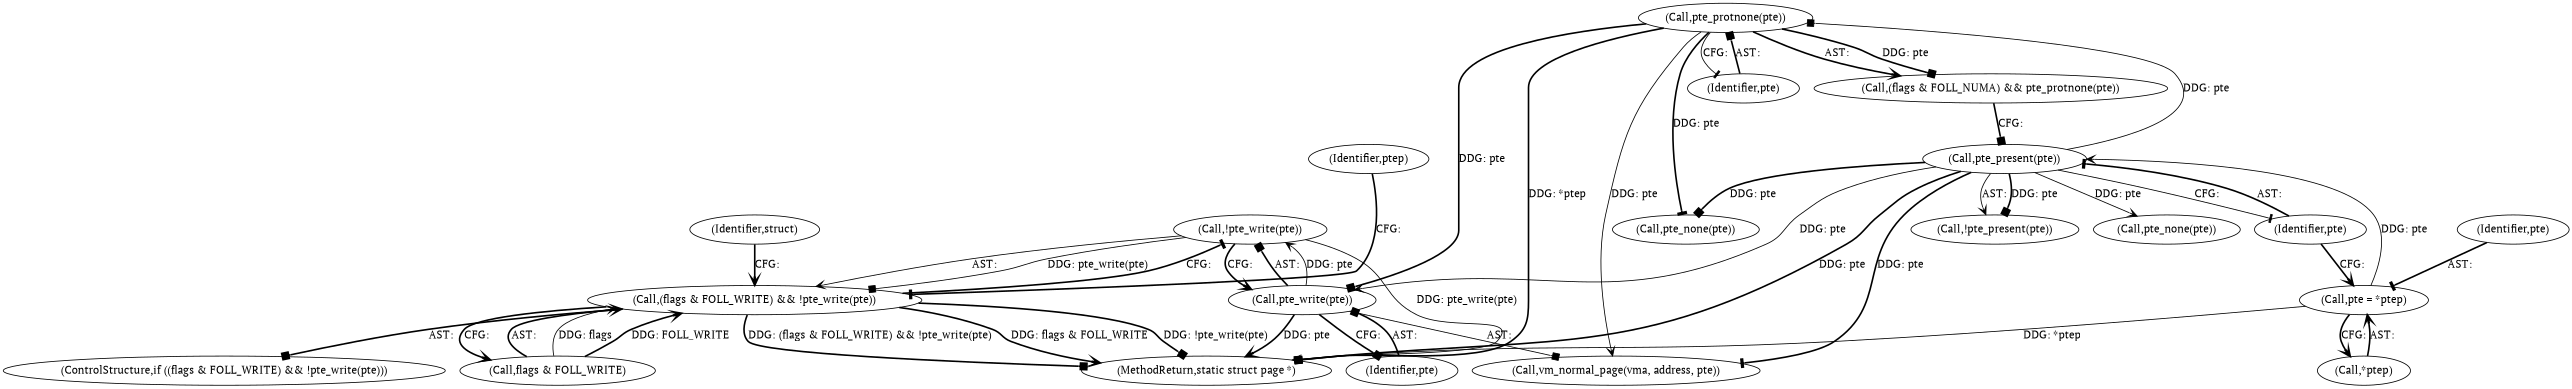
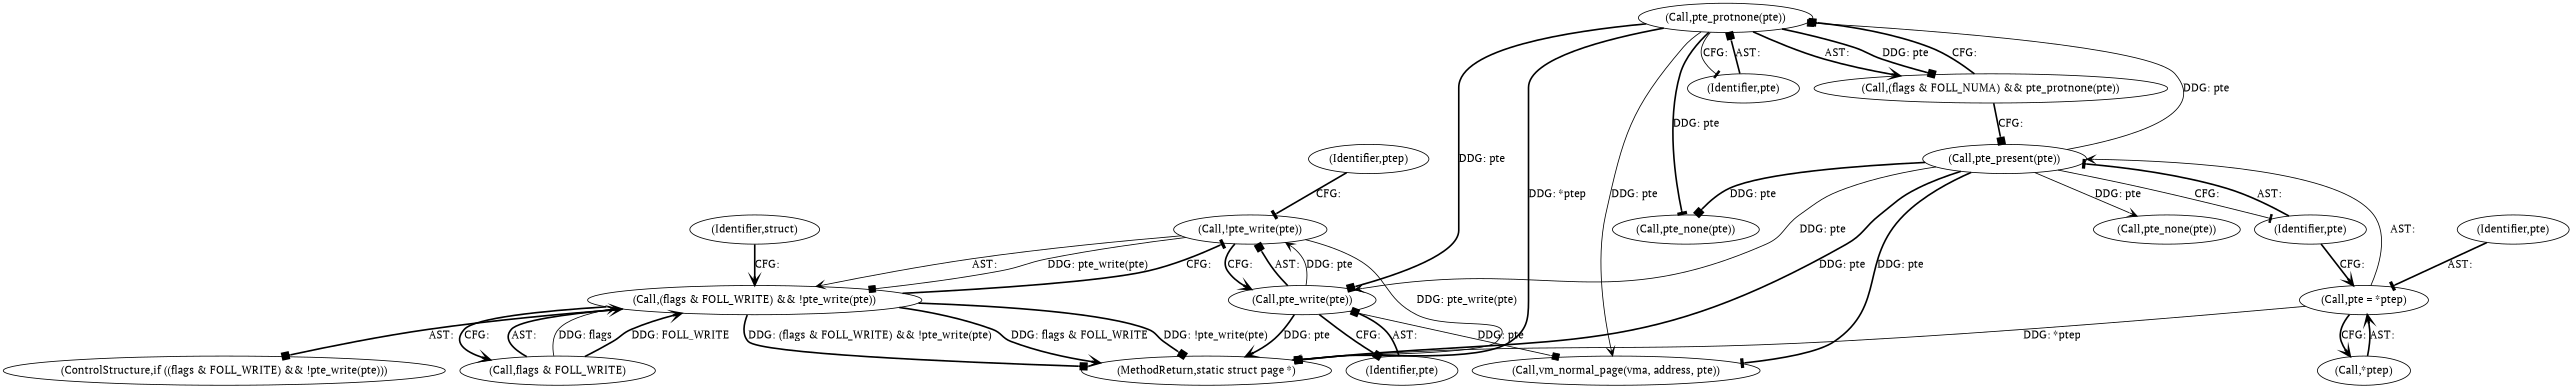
none -> (1900, 38)
(1995, 230) -> none
(2405, 230) -> (2405, 230)
(1186, 284) -> (1312, 193)
(1501, 335) -> (1501, 335)
